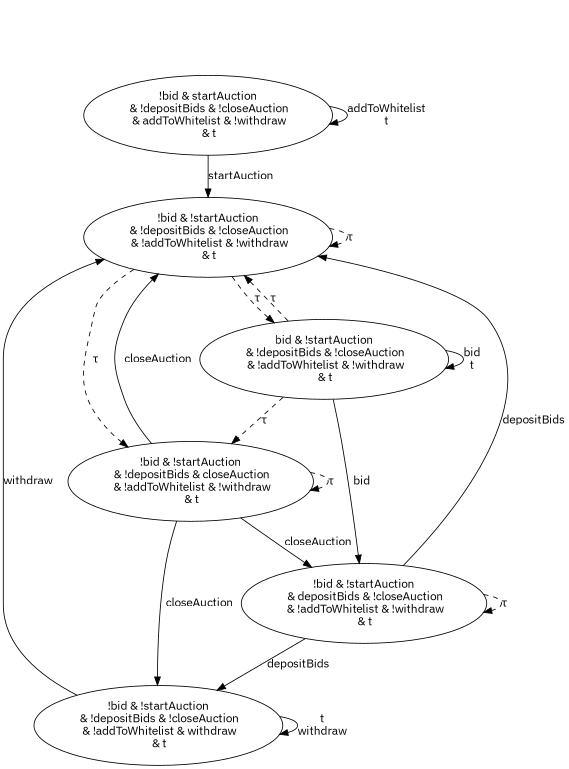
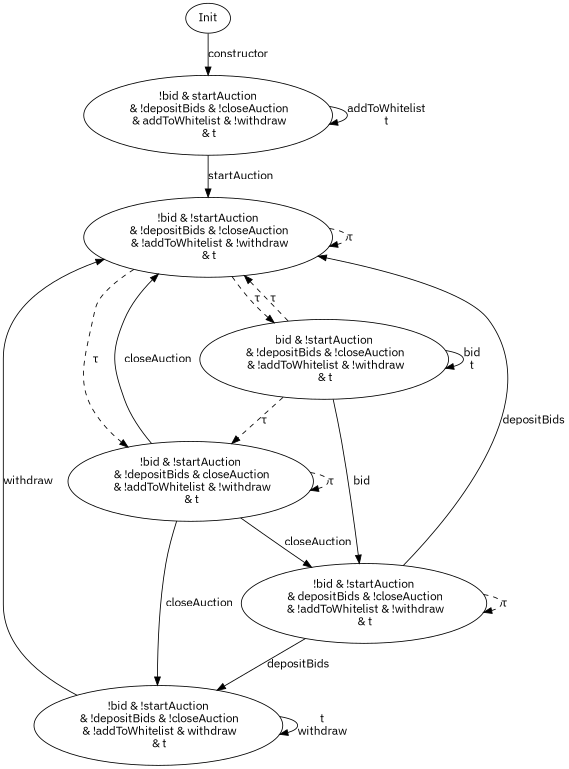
none -> (208, 18)
